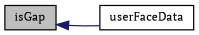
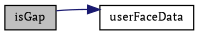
(84, 26) -> (72, 10)
